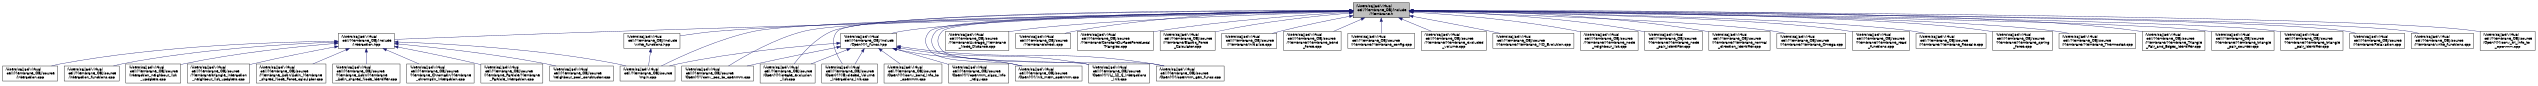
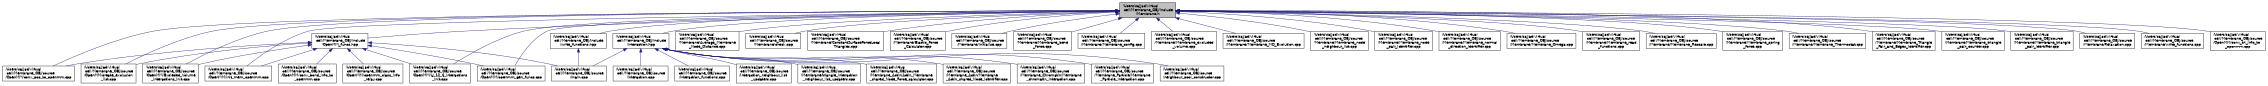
(1002, 18) -> none
